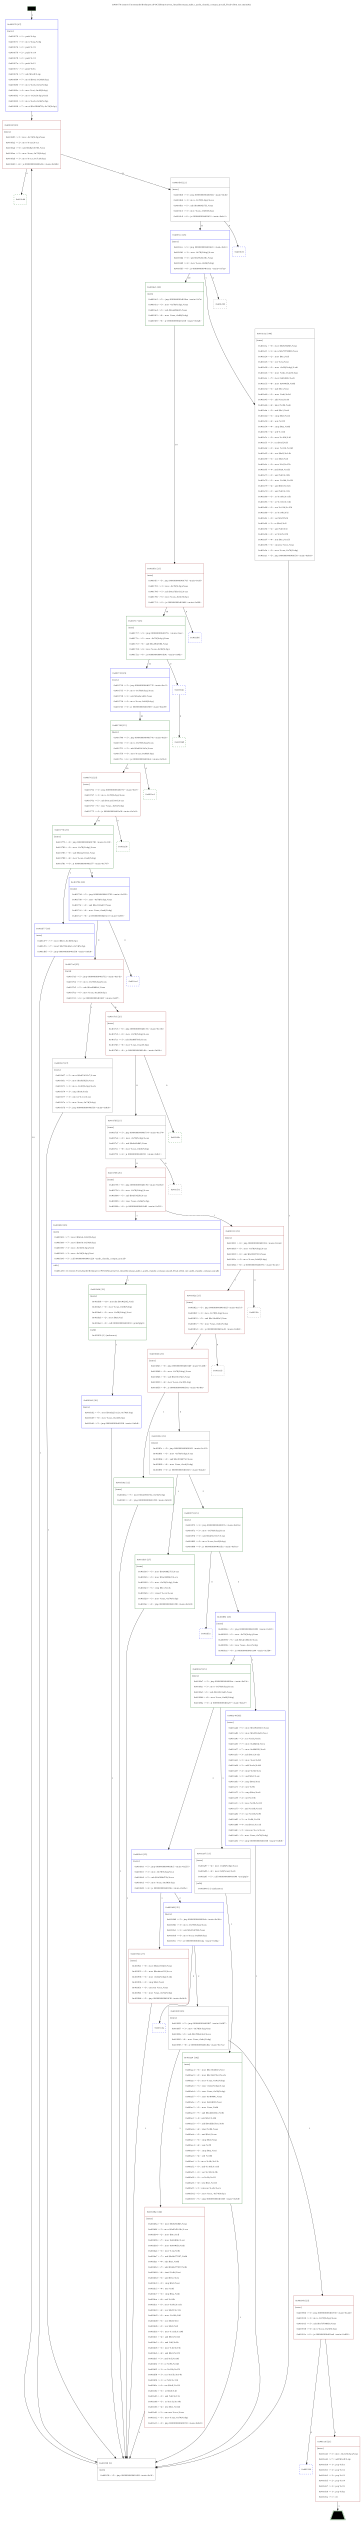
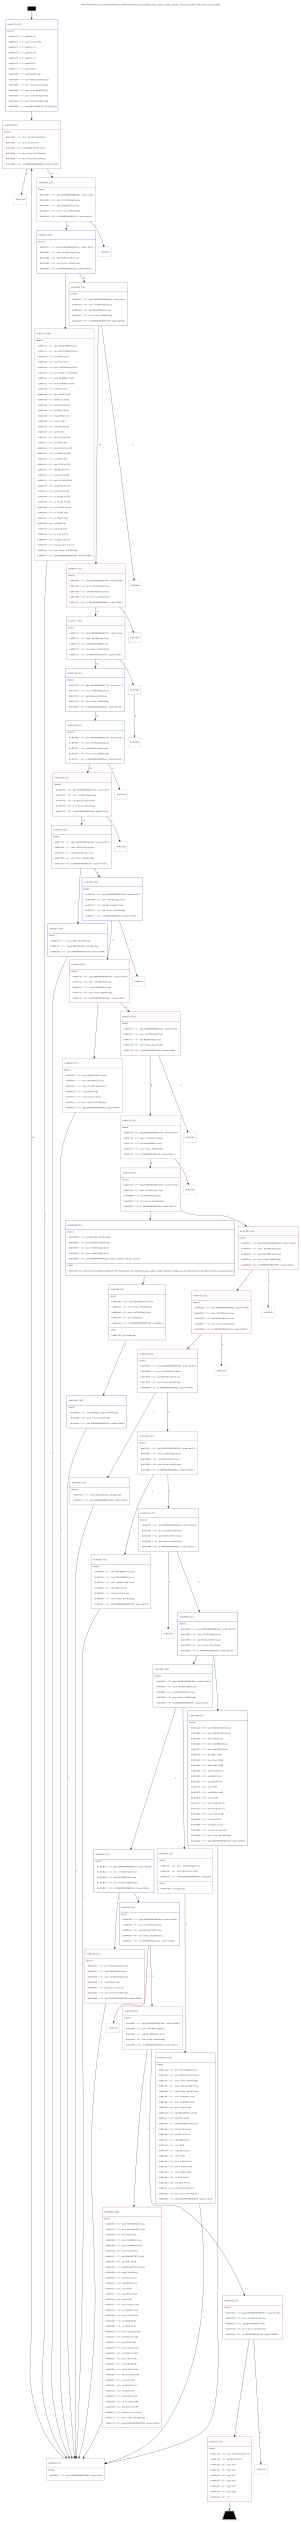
(214, 285) -> (118, 452)
